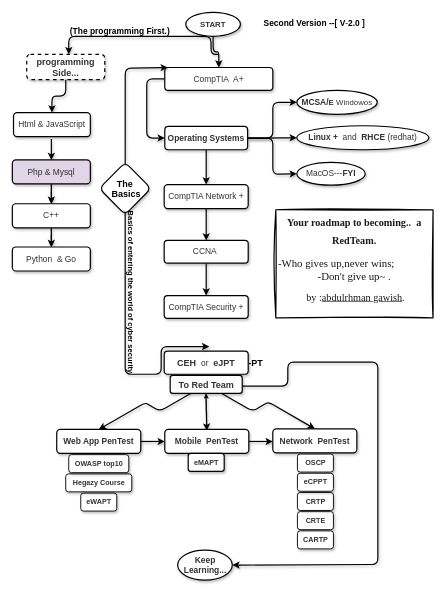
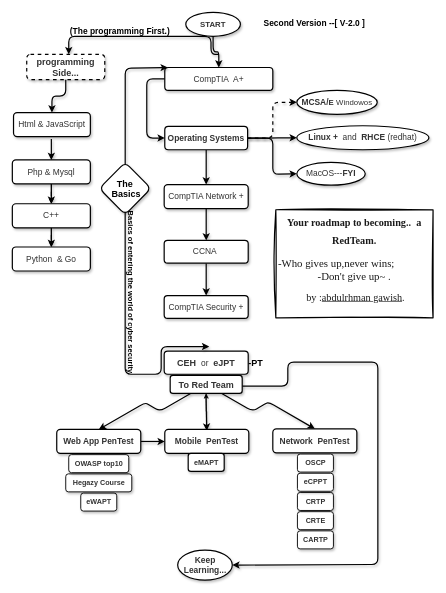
(273, 111) -> (273, 111)
(51, 172) -> (51, 172)
(258, 441) -> none
